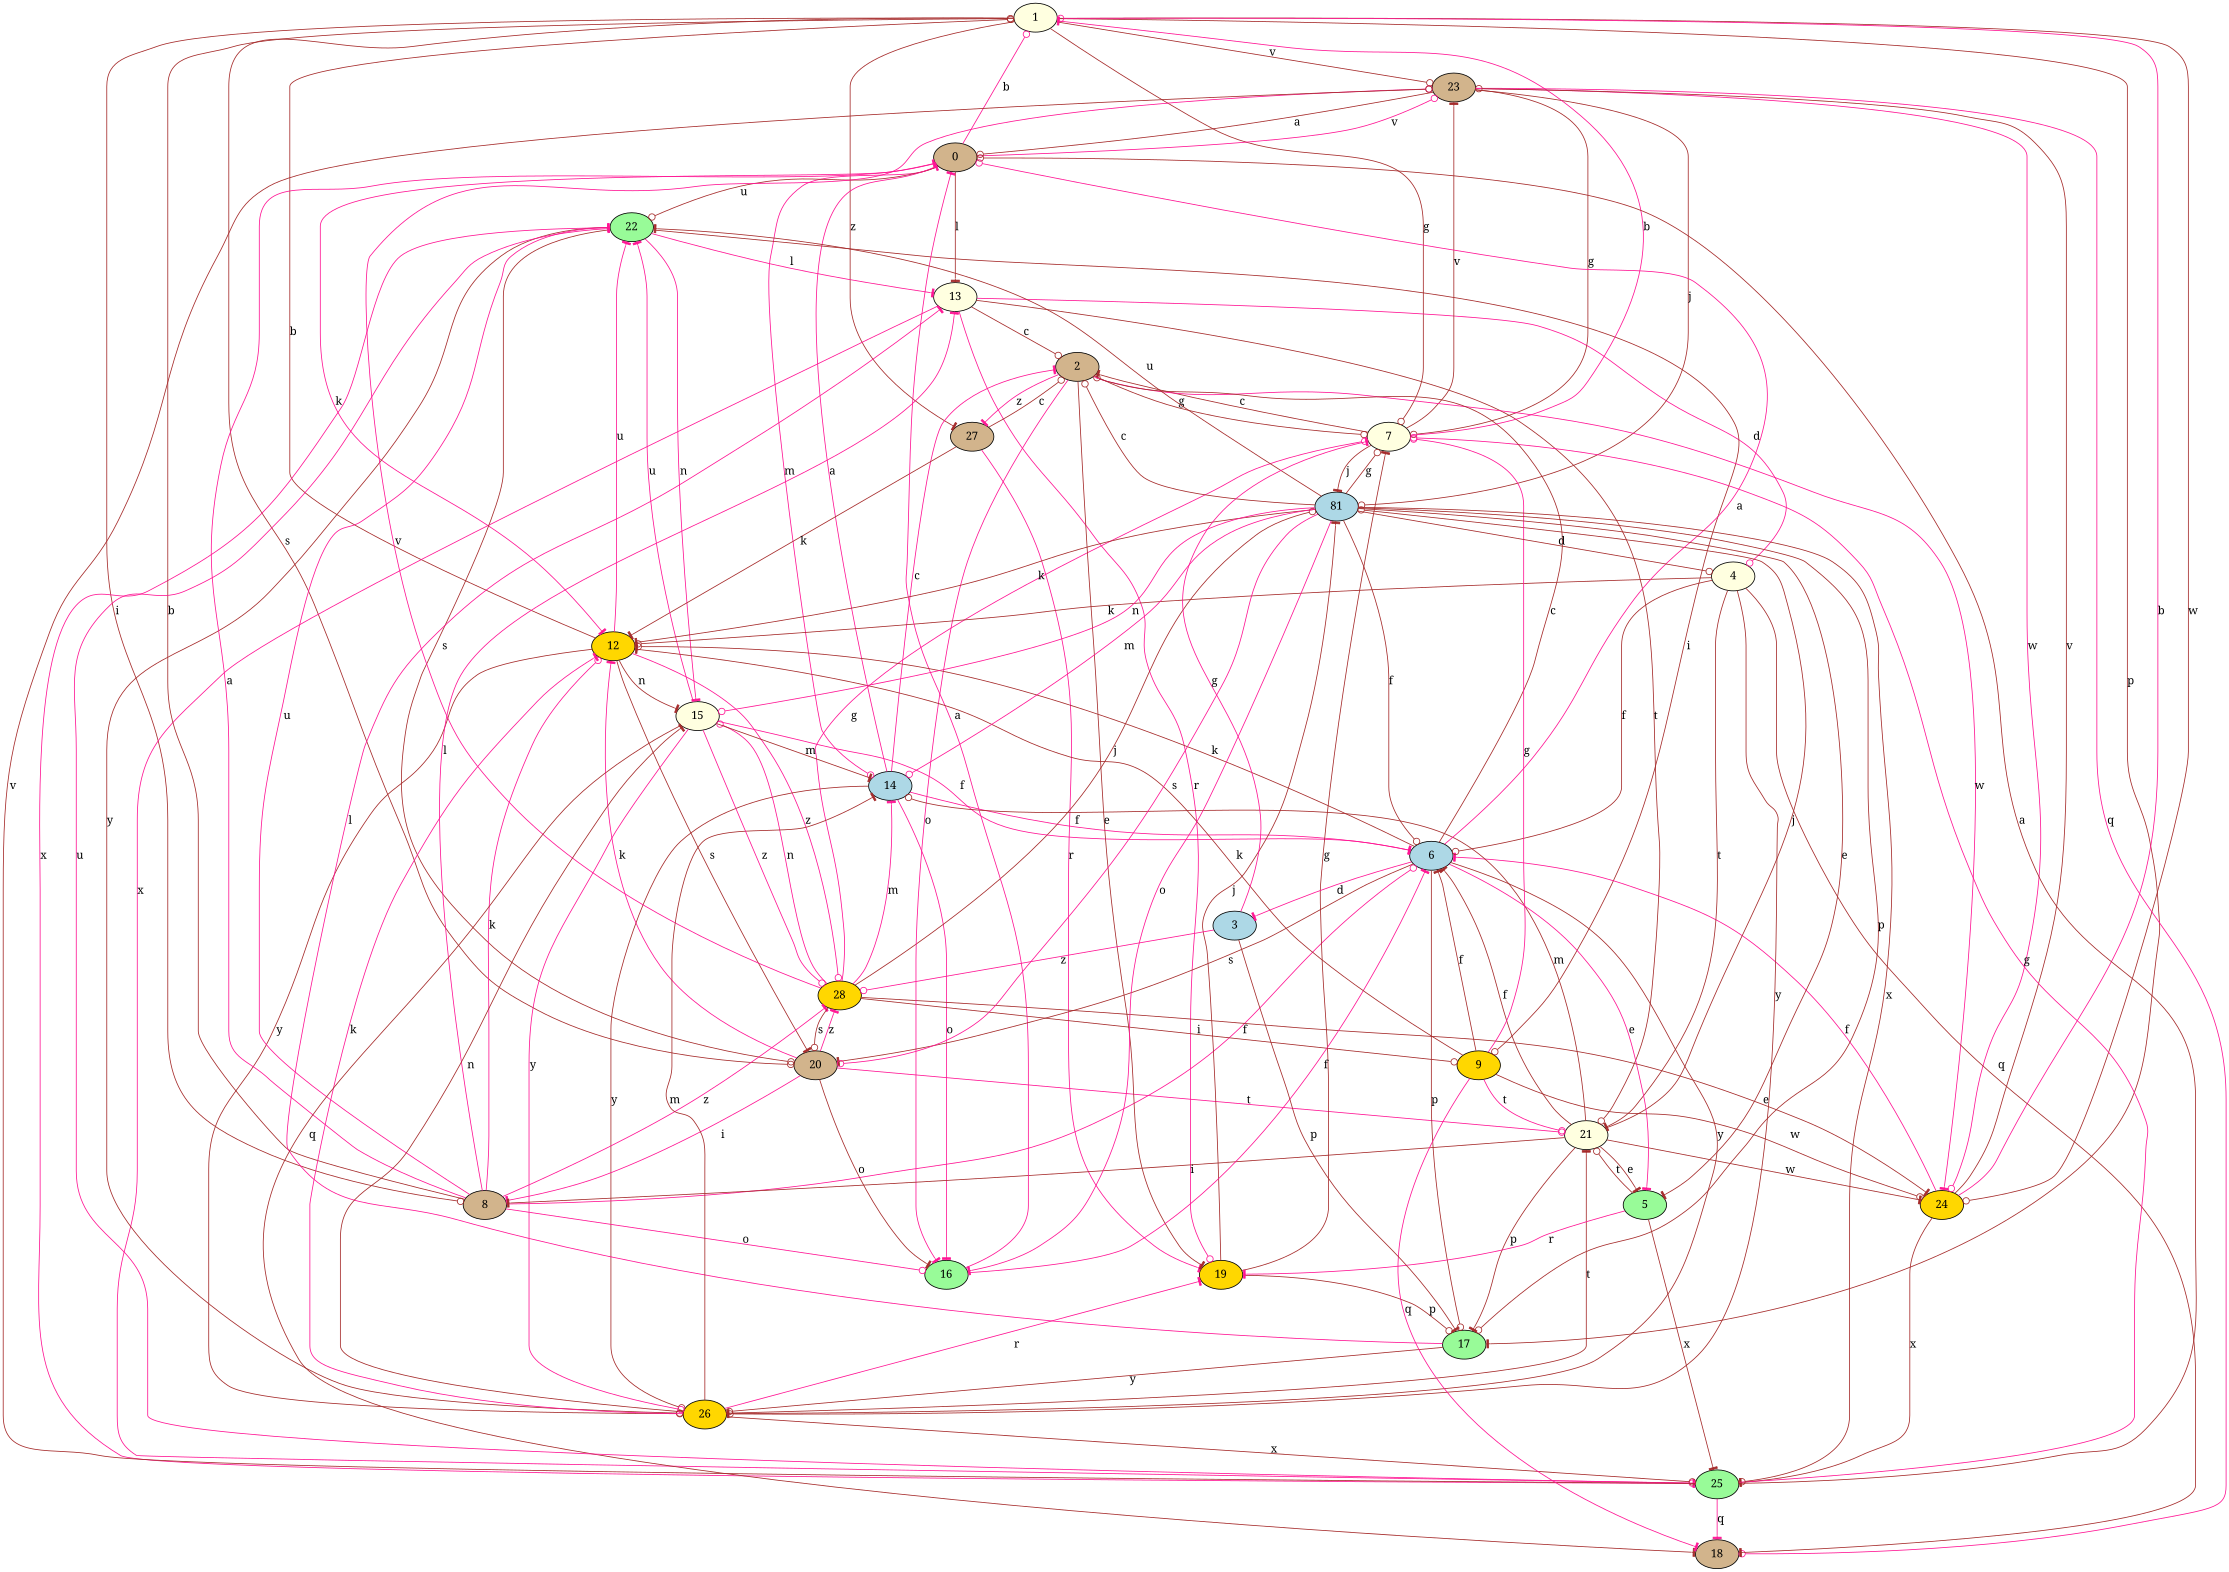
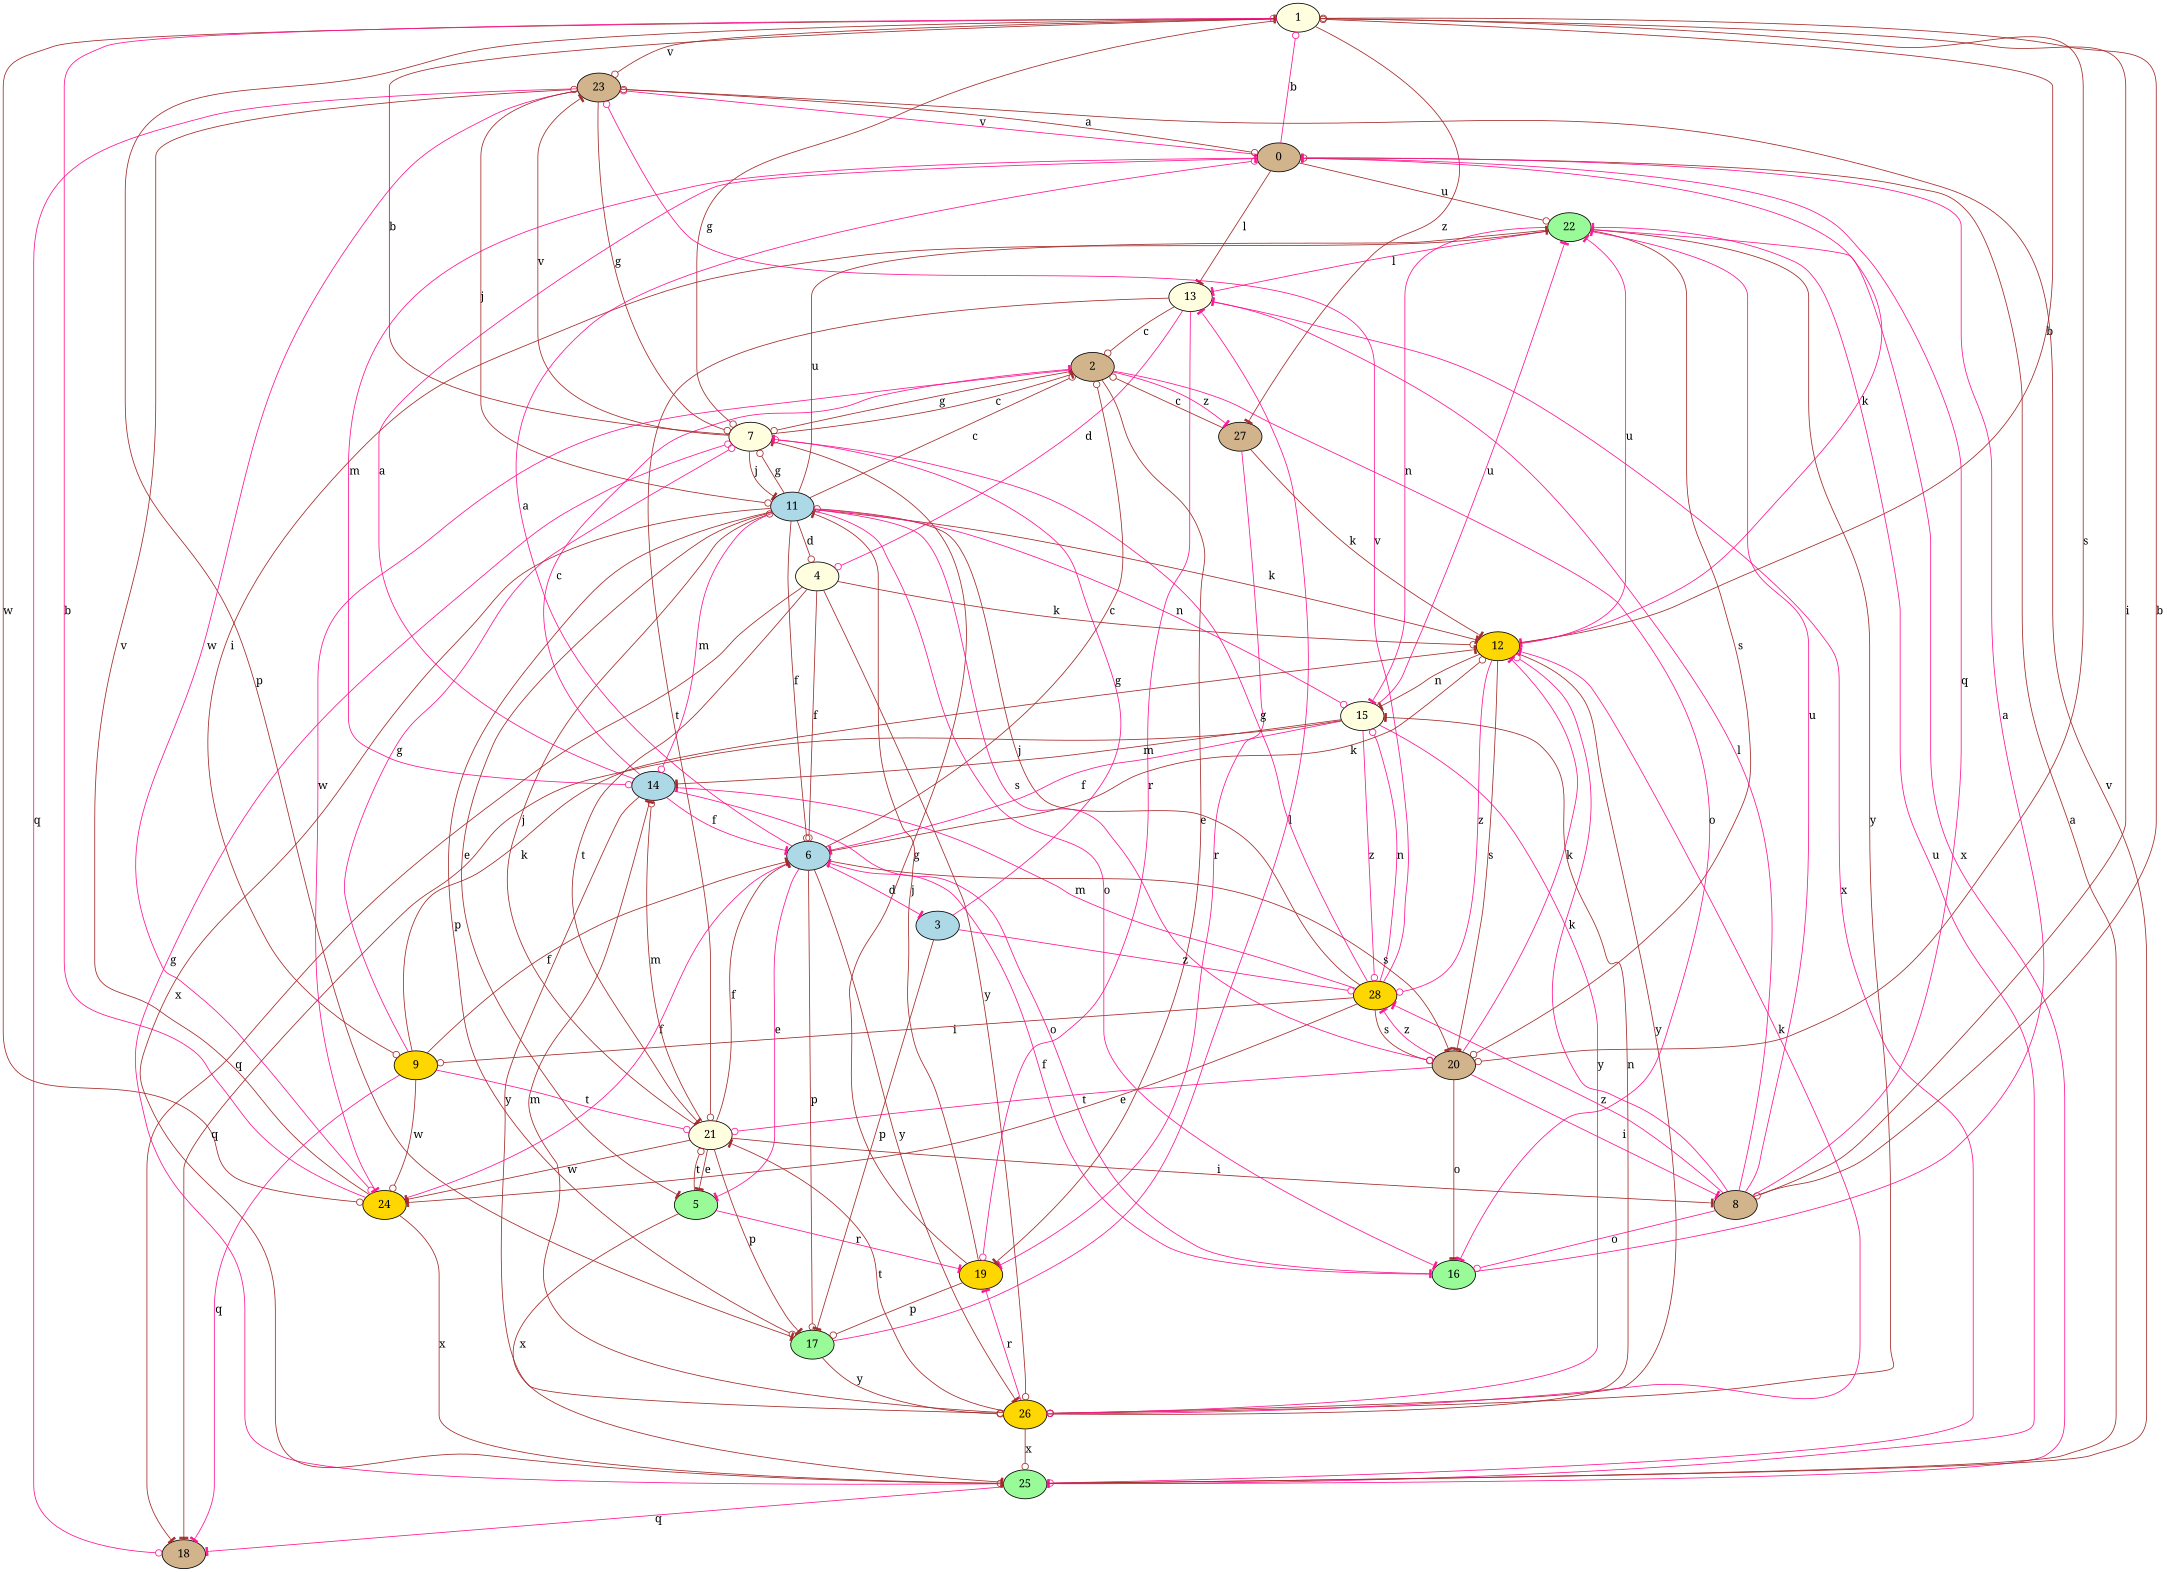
(1581, 116) -> (522, 56)
(1337, 507) -> (792, 507)
(230, 681) -> (1965, 681)
(1005, 1154) -> none
